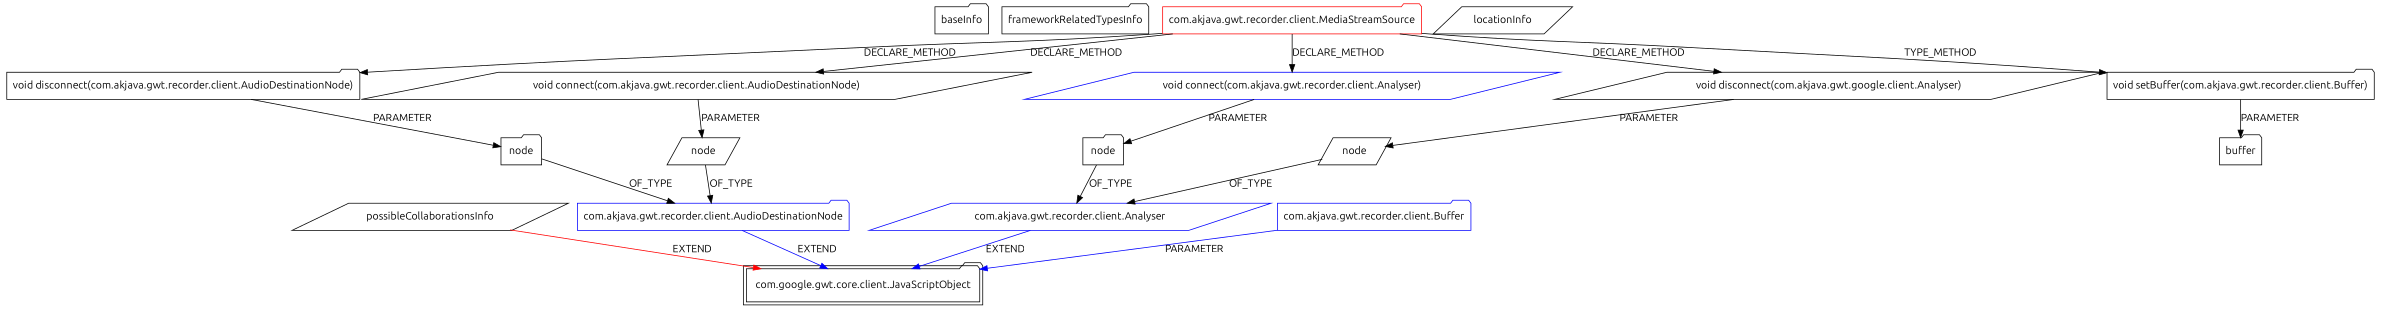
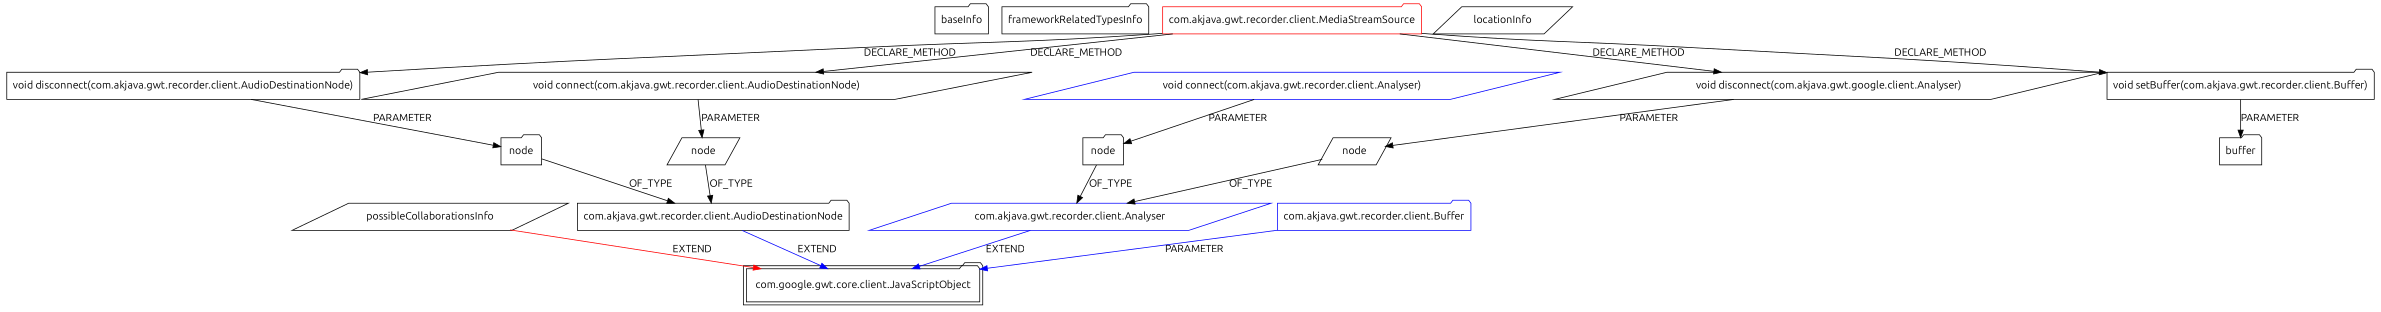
(1292, 49) -> none
(1941, 53) -> (1941, 53)
(713, 217) -> (713, 217)
